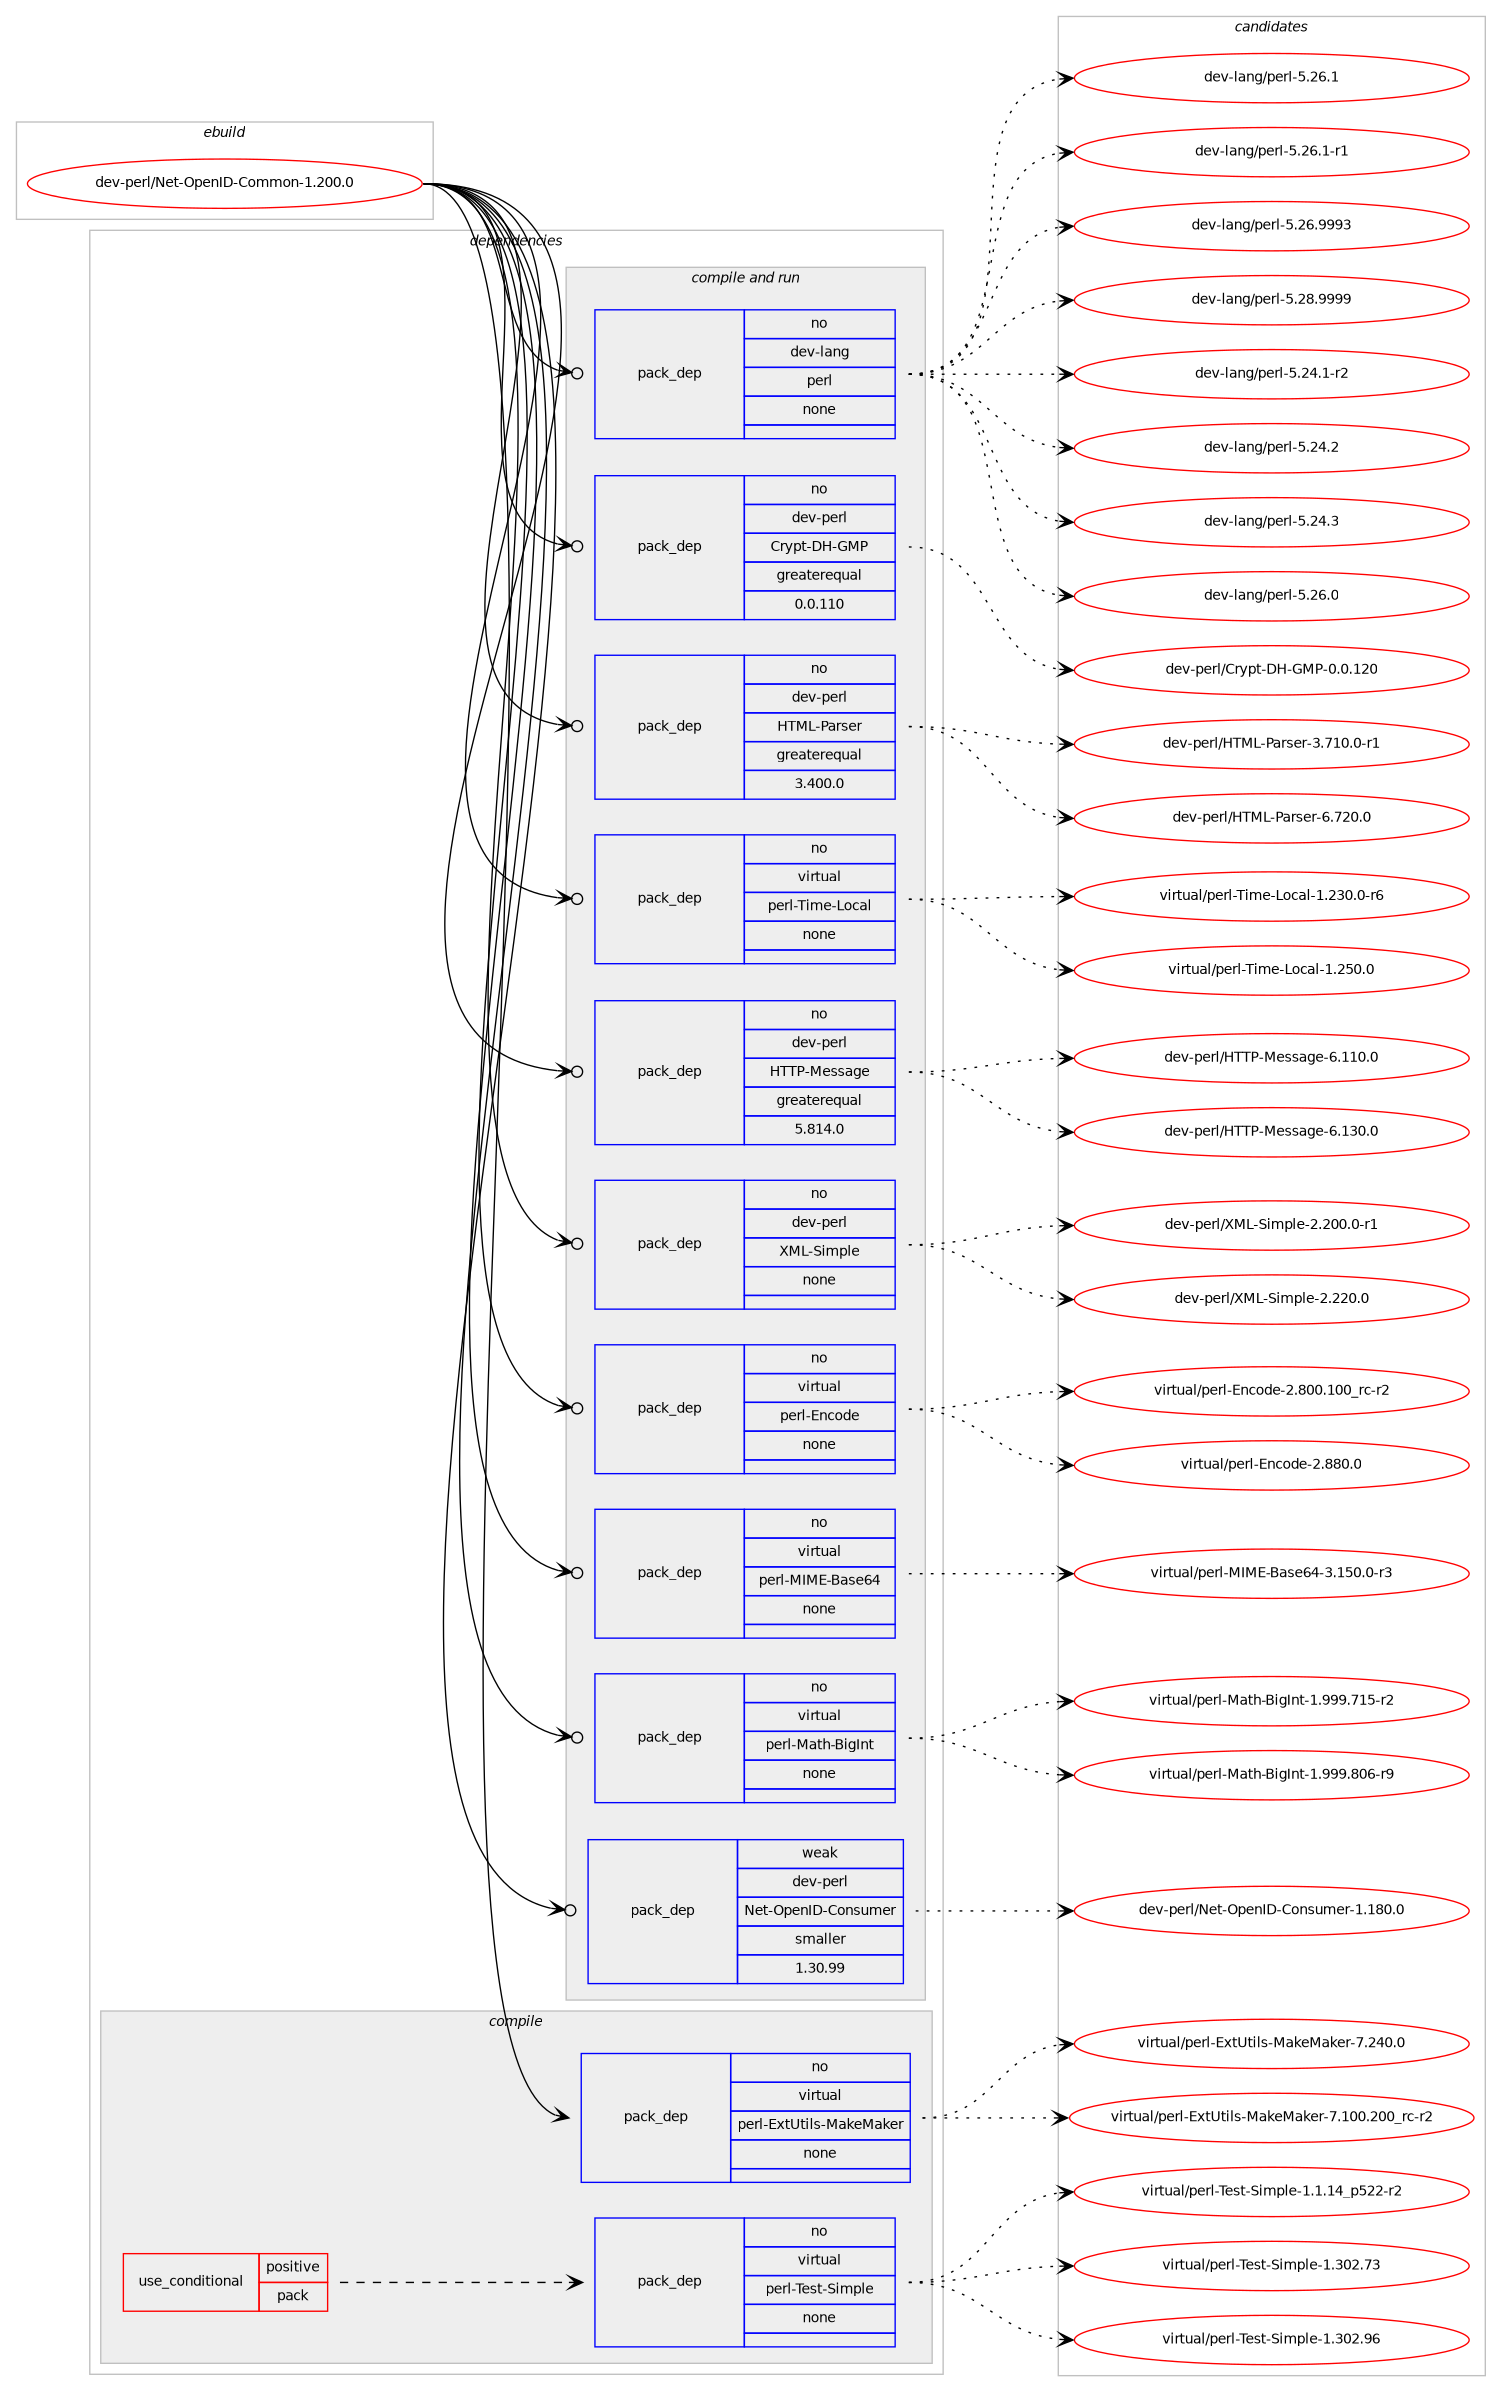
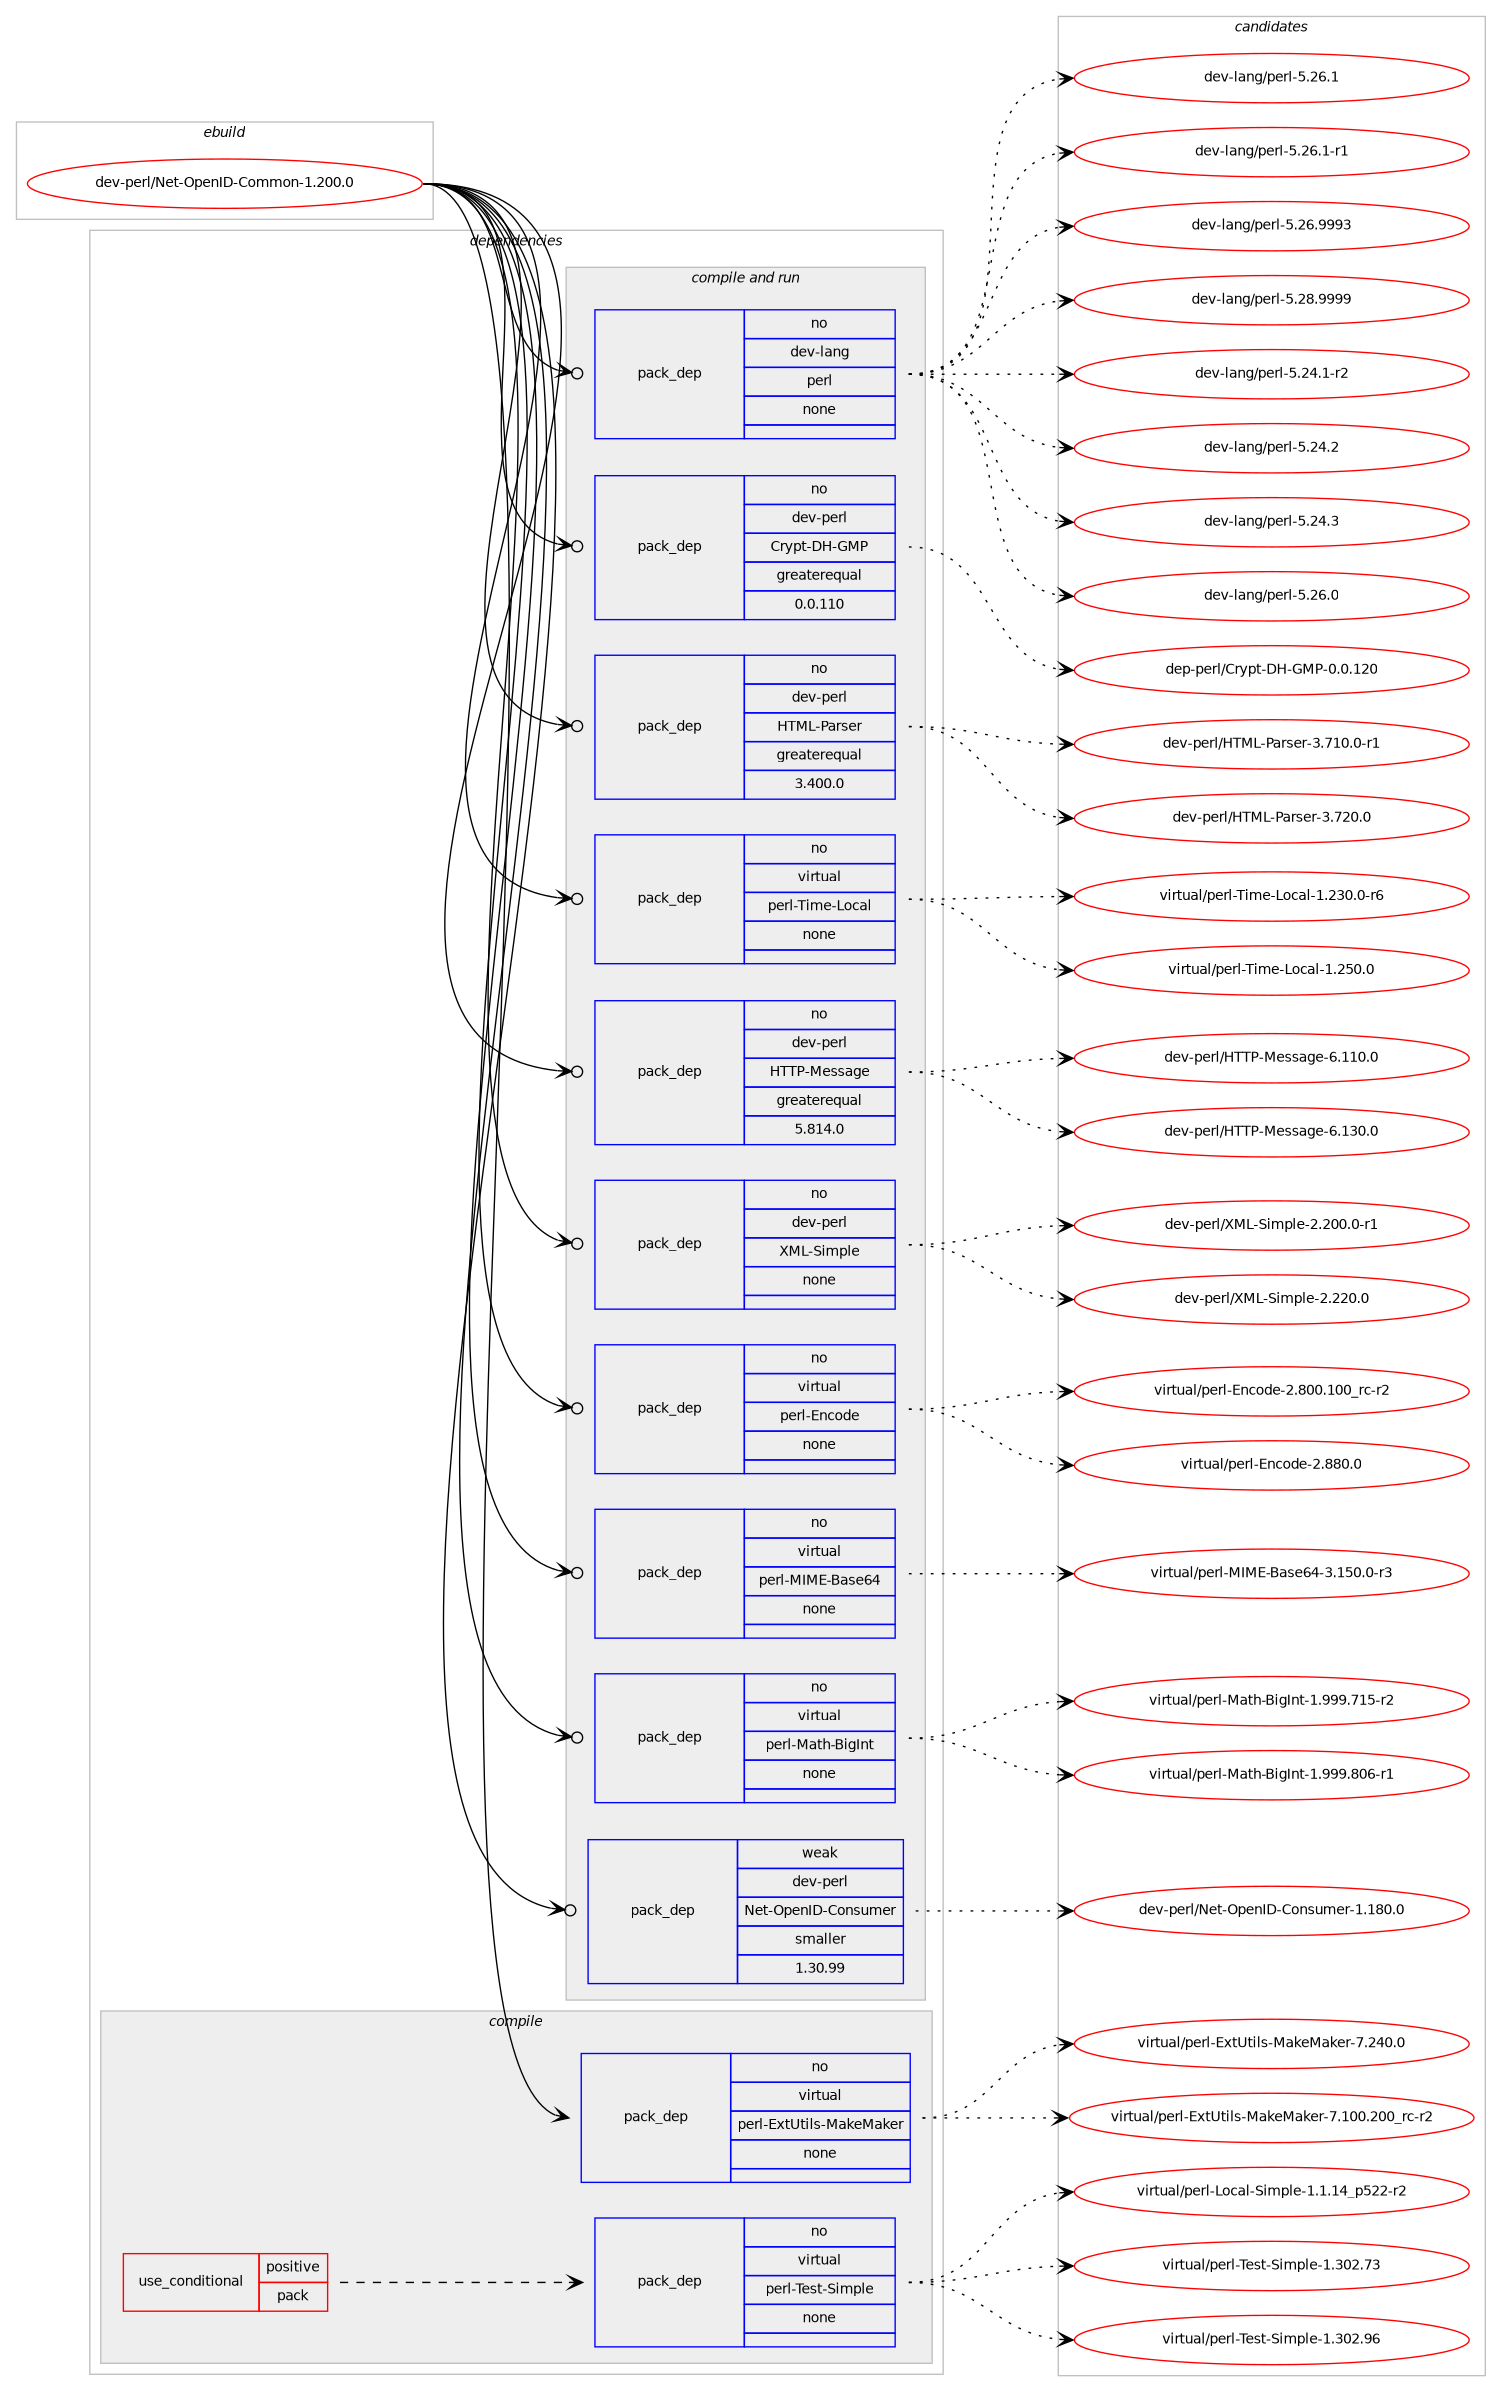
(1272, 670) -> (1272, 670)
(1272, 818) -> (1272, 818)
(1272, 1775) -> (1272, 1775)
(1272, 2192) -> (1272, 2192)
